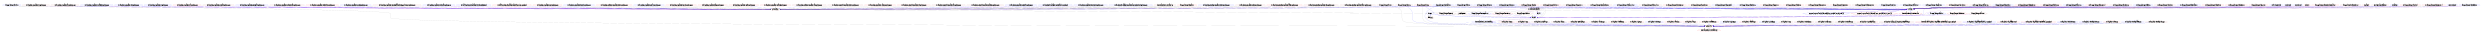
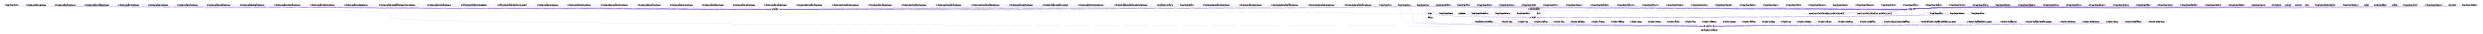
(1910, 14) -> none
